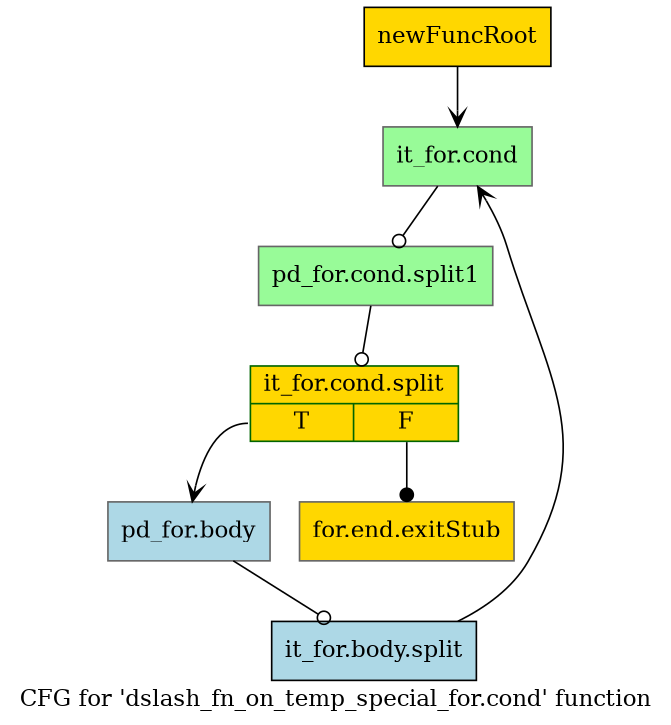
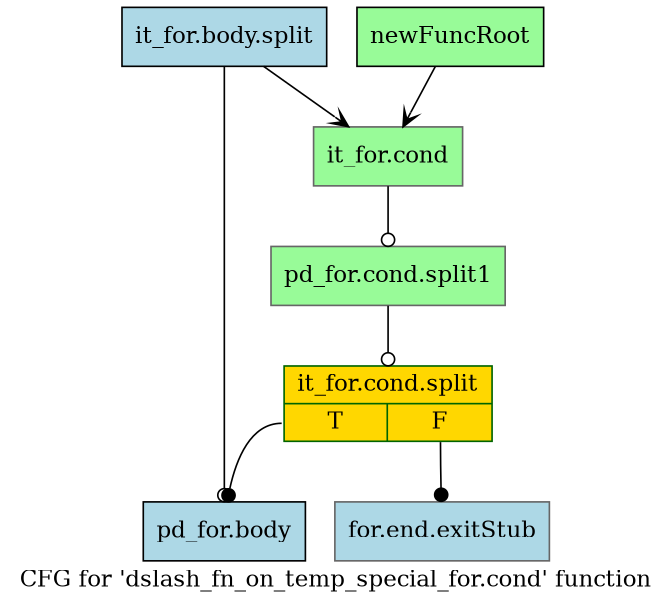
(458, 37) -> (450, 37)
(212, 445) -> (246, 447)
(189, 531) -> (224, 531)
(407, 531) -> (442, 531)
(276, 588) -> (224, 278)
